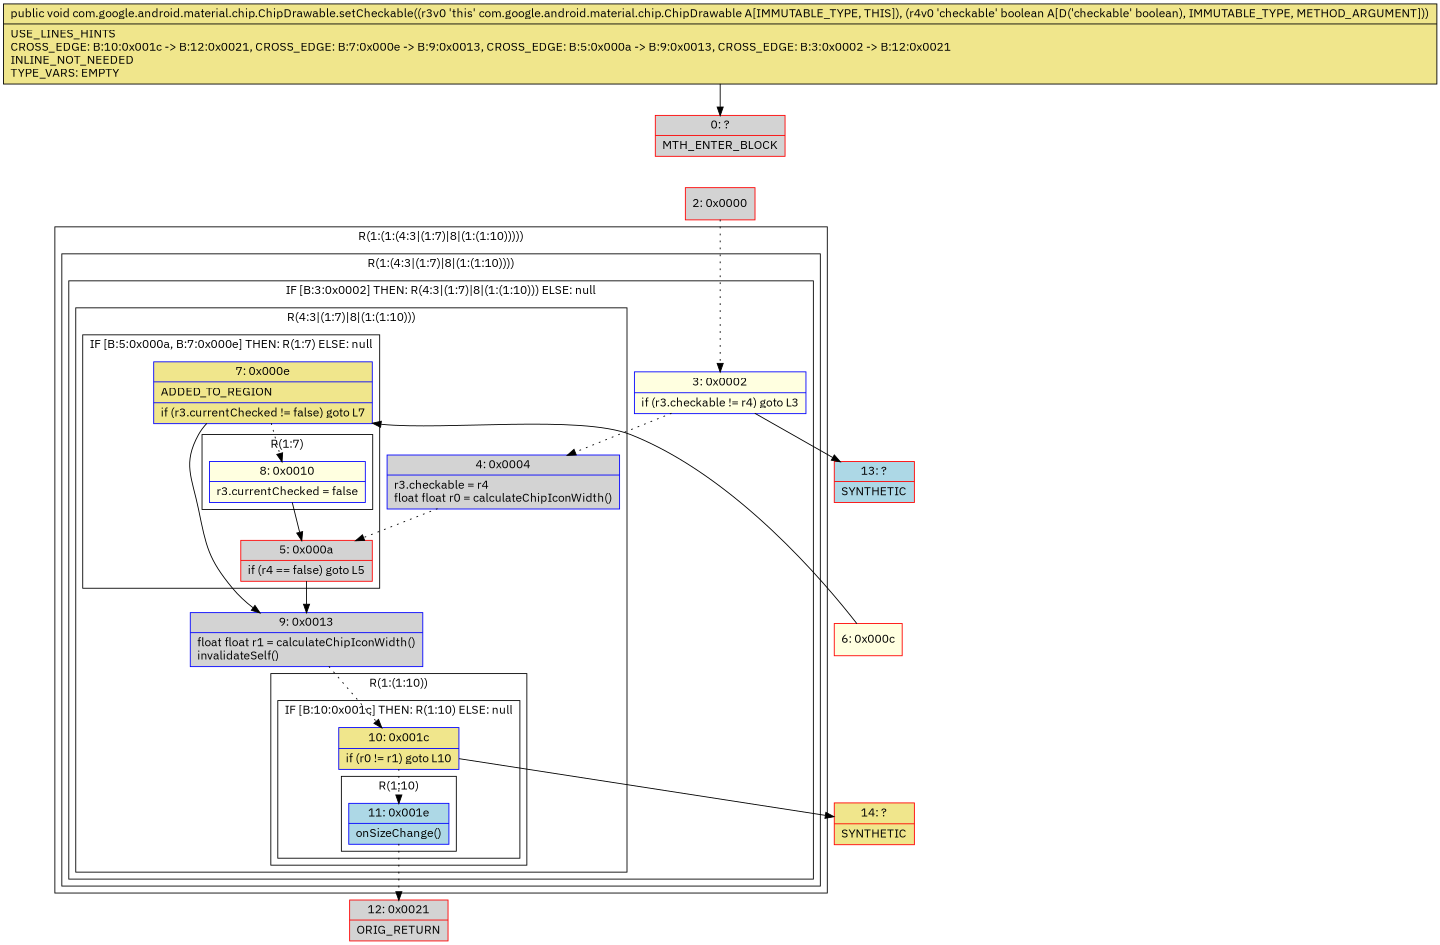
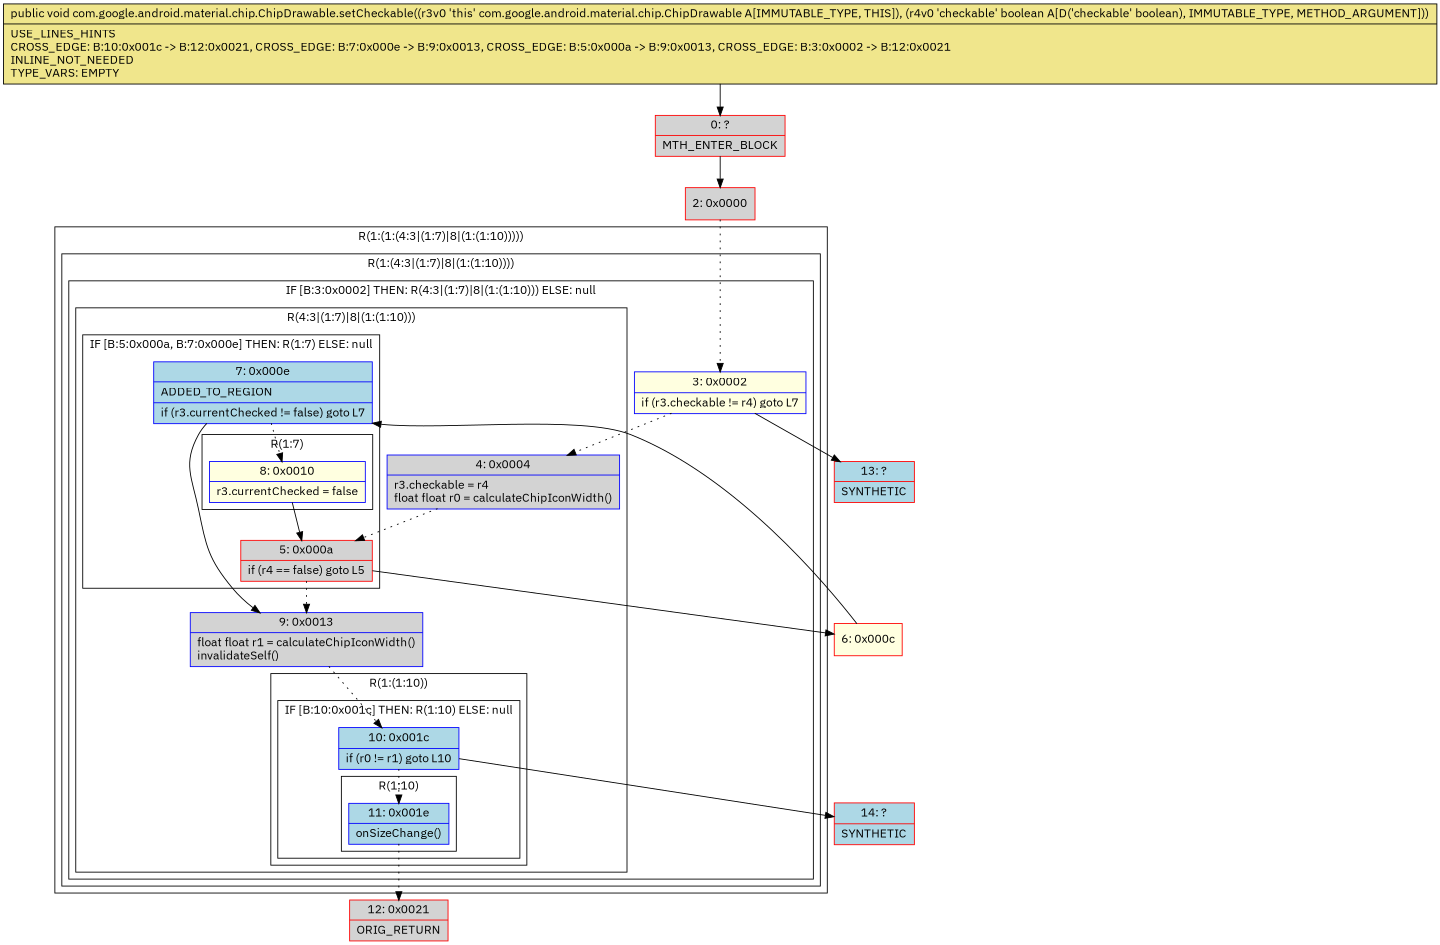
none -> (720, 168)
(263, 393) -> (263, 393)
(720, 403) -> (720, 403)
(307, 594) -> (307, 594)
none -> (599, 602)
(399, 748) -> (399, 748)
(874, 824) -> (874, 824)
